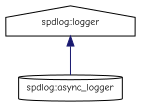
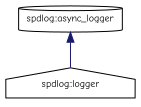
(70, 61) -> (70, 55)
